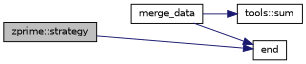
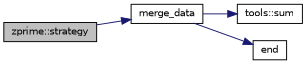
(170, 42) -> (109, 23)
